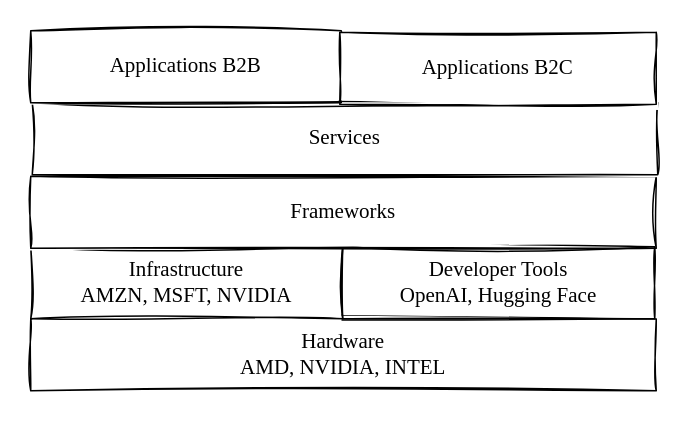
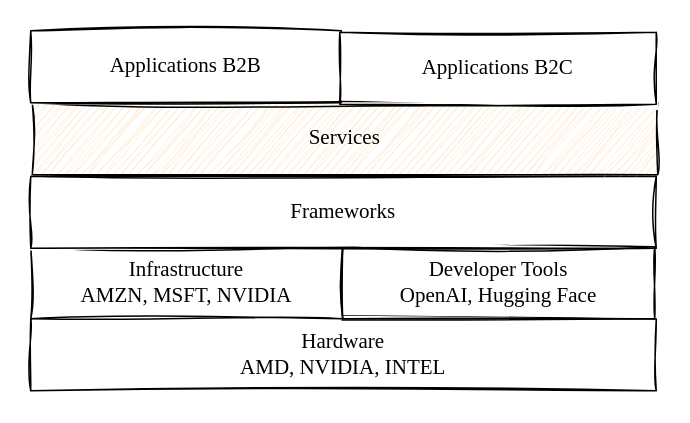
(345, 139) -> (345, 139)
